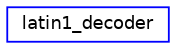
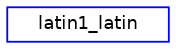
(88, 25) -> (88, 25)
